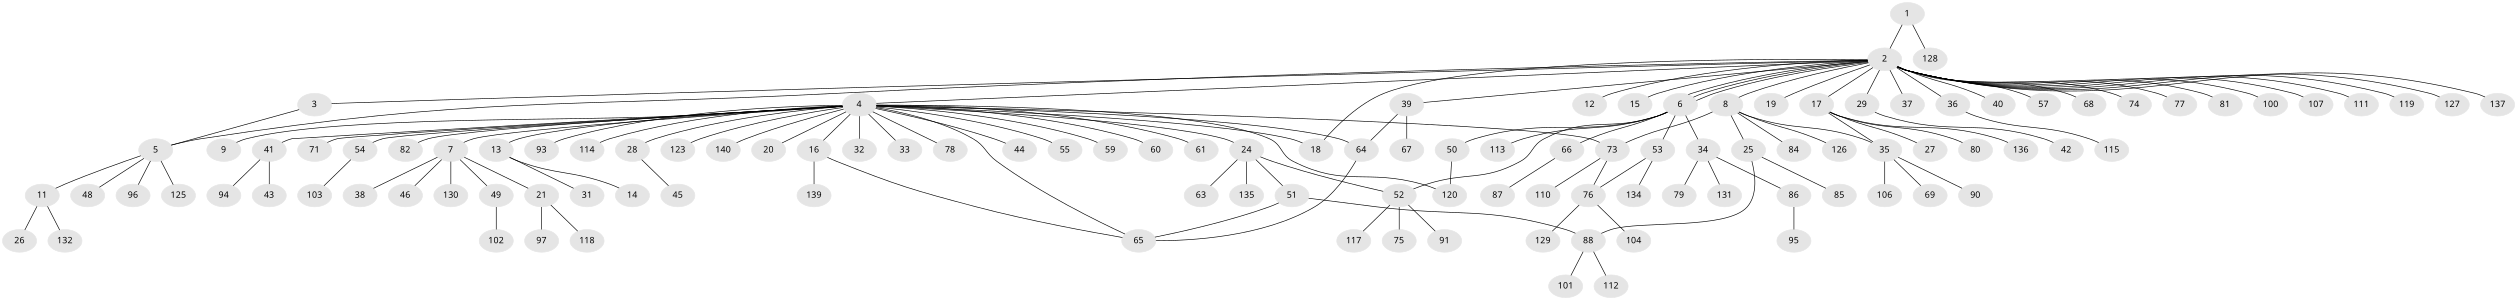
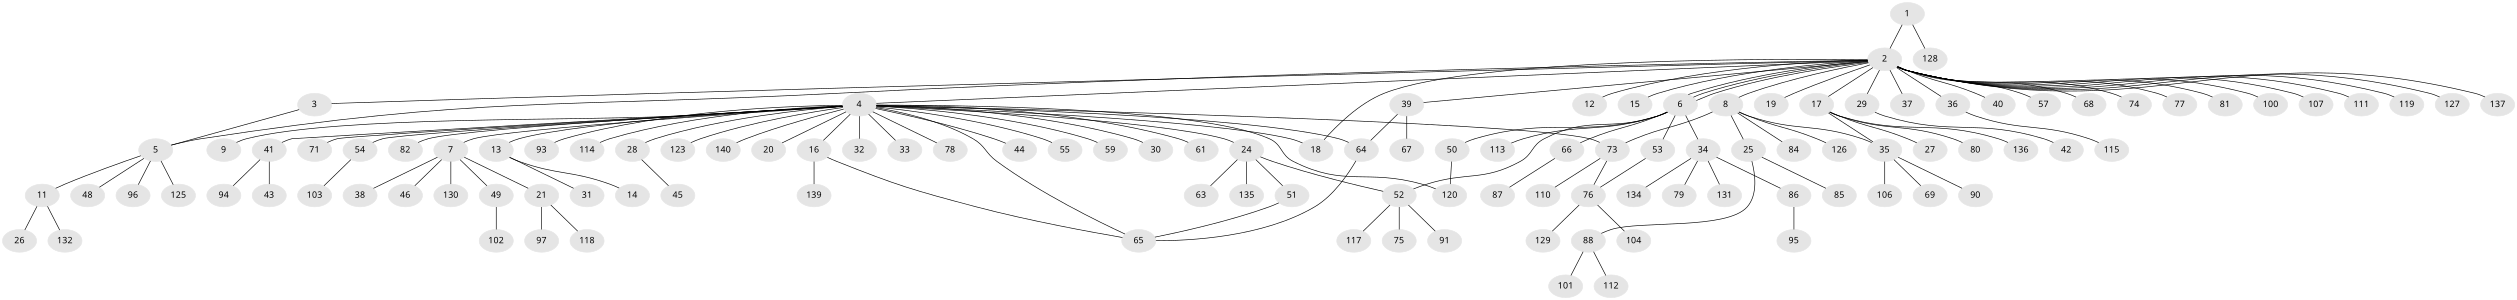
(1156, 150) -> (1156, 150)
(1646, 173) -> (1668, 173)
(1443, 212) -> none
